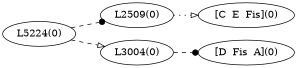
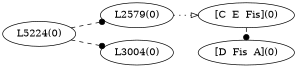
(137, 15) -> (137, 15)
(84, 43) -> (85, 43)
(183, 53) -> (246, 31)
